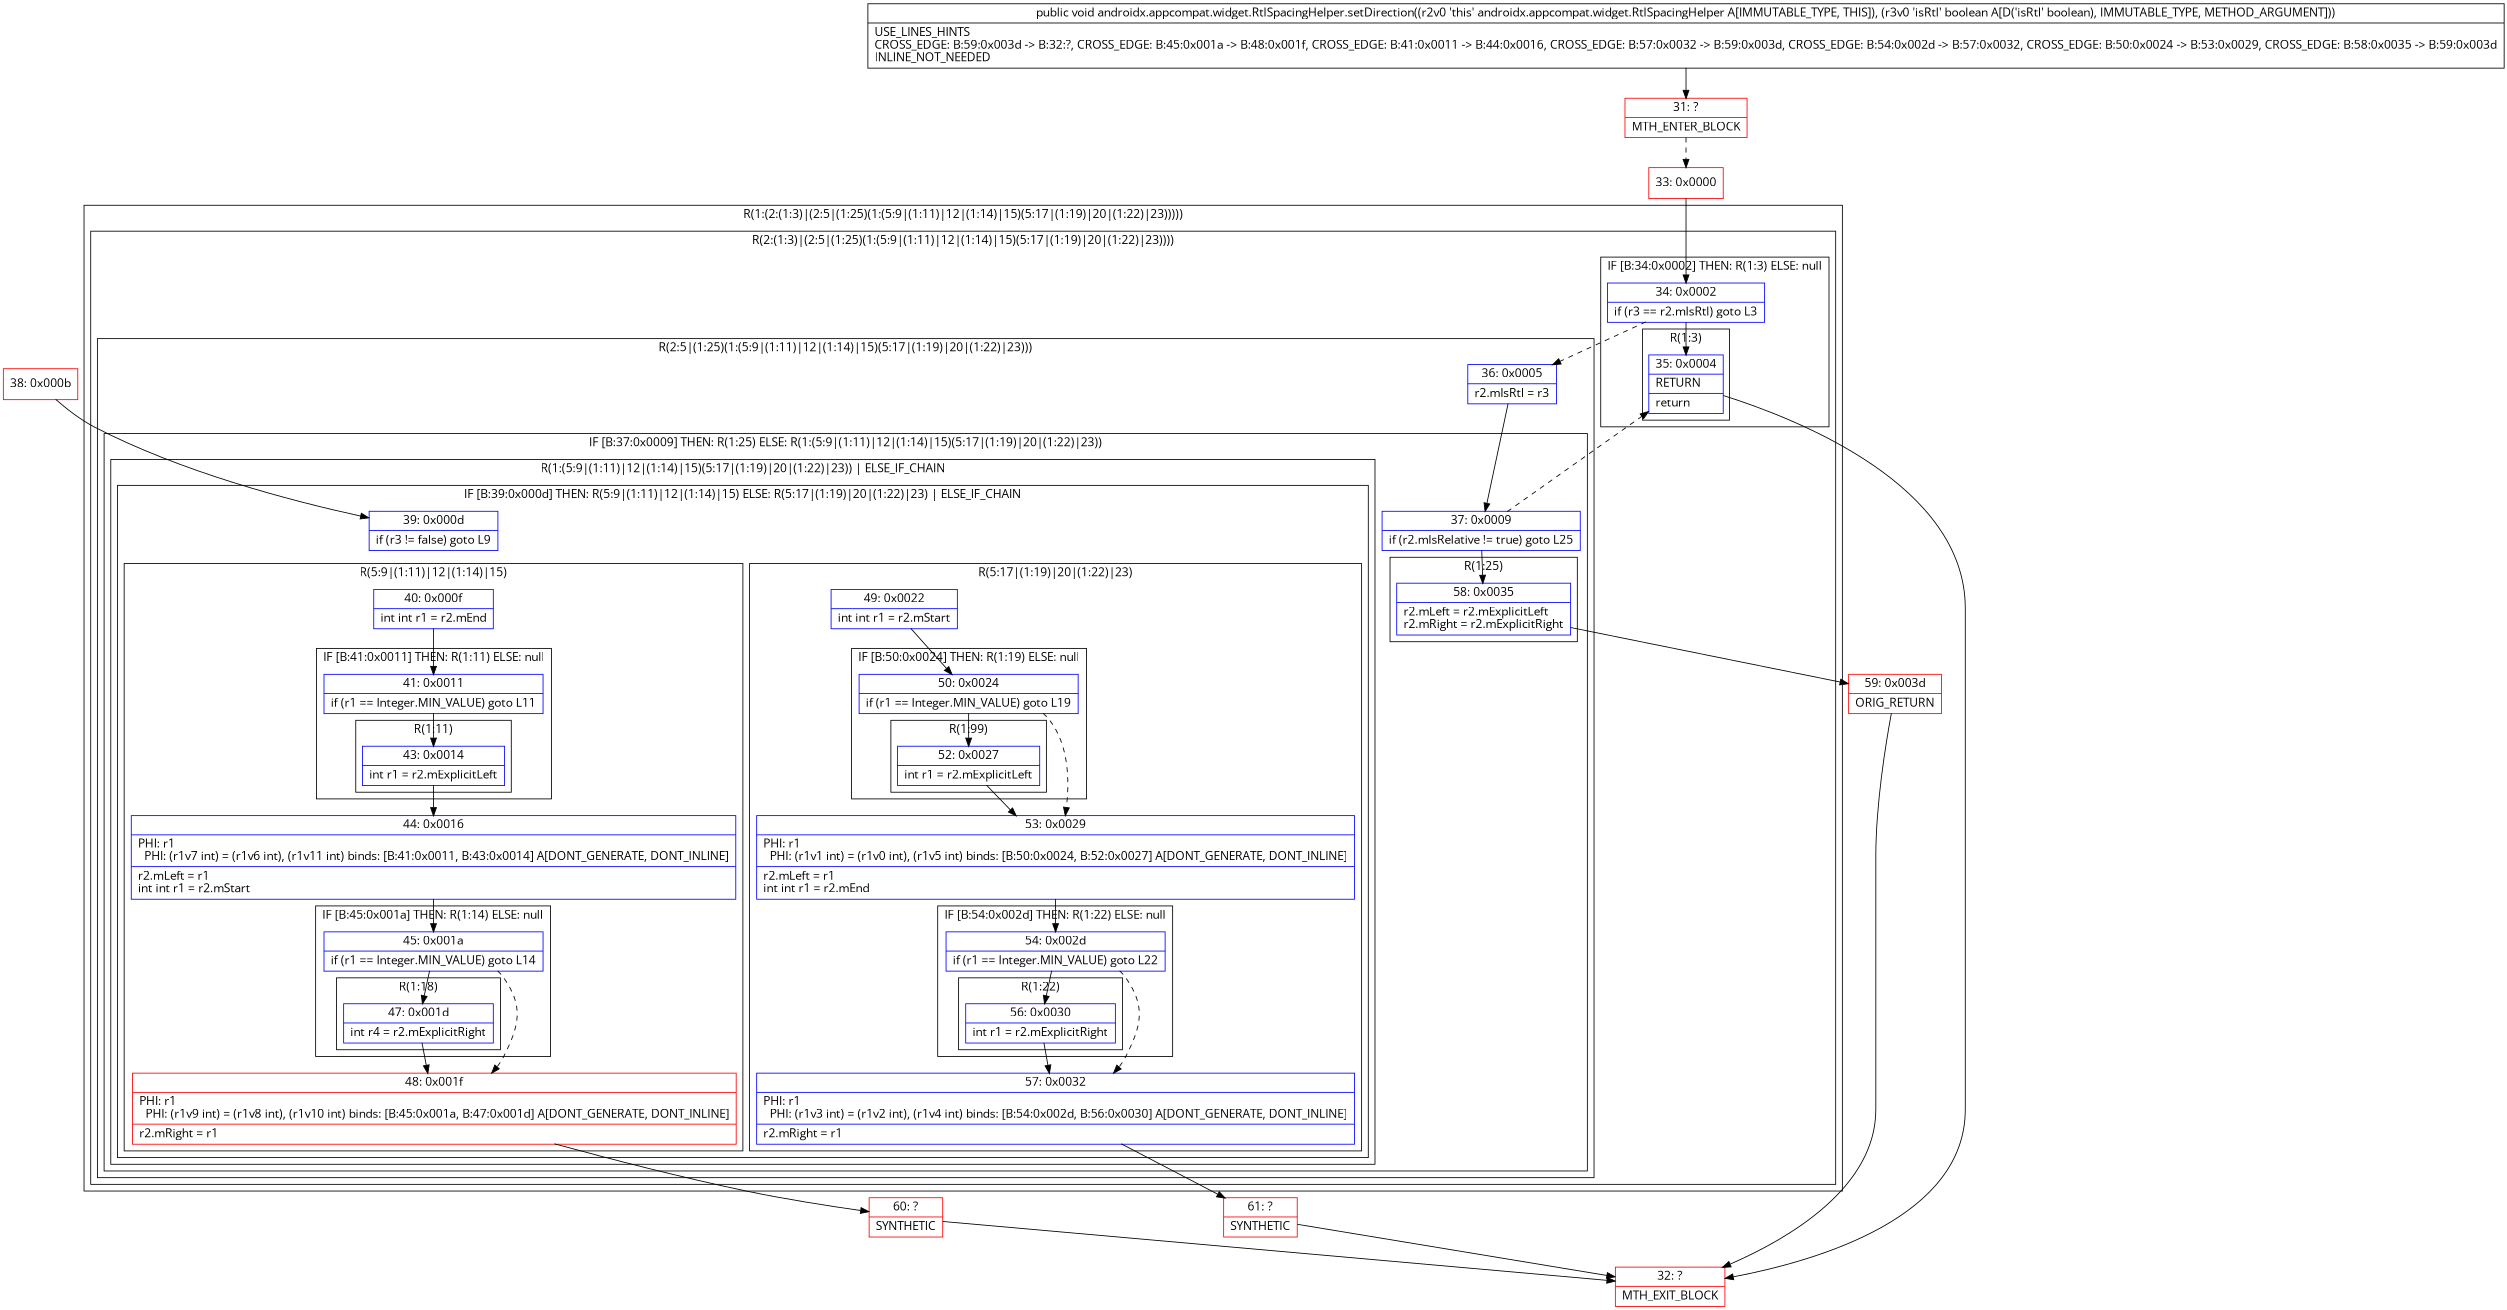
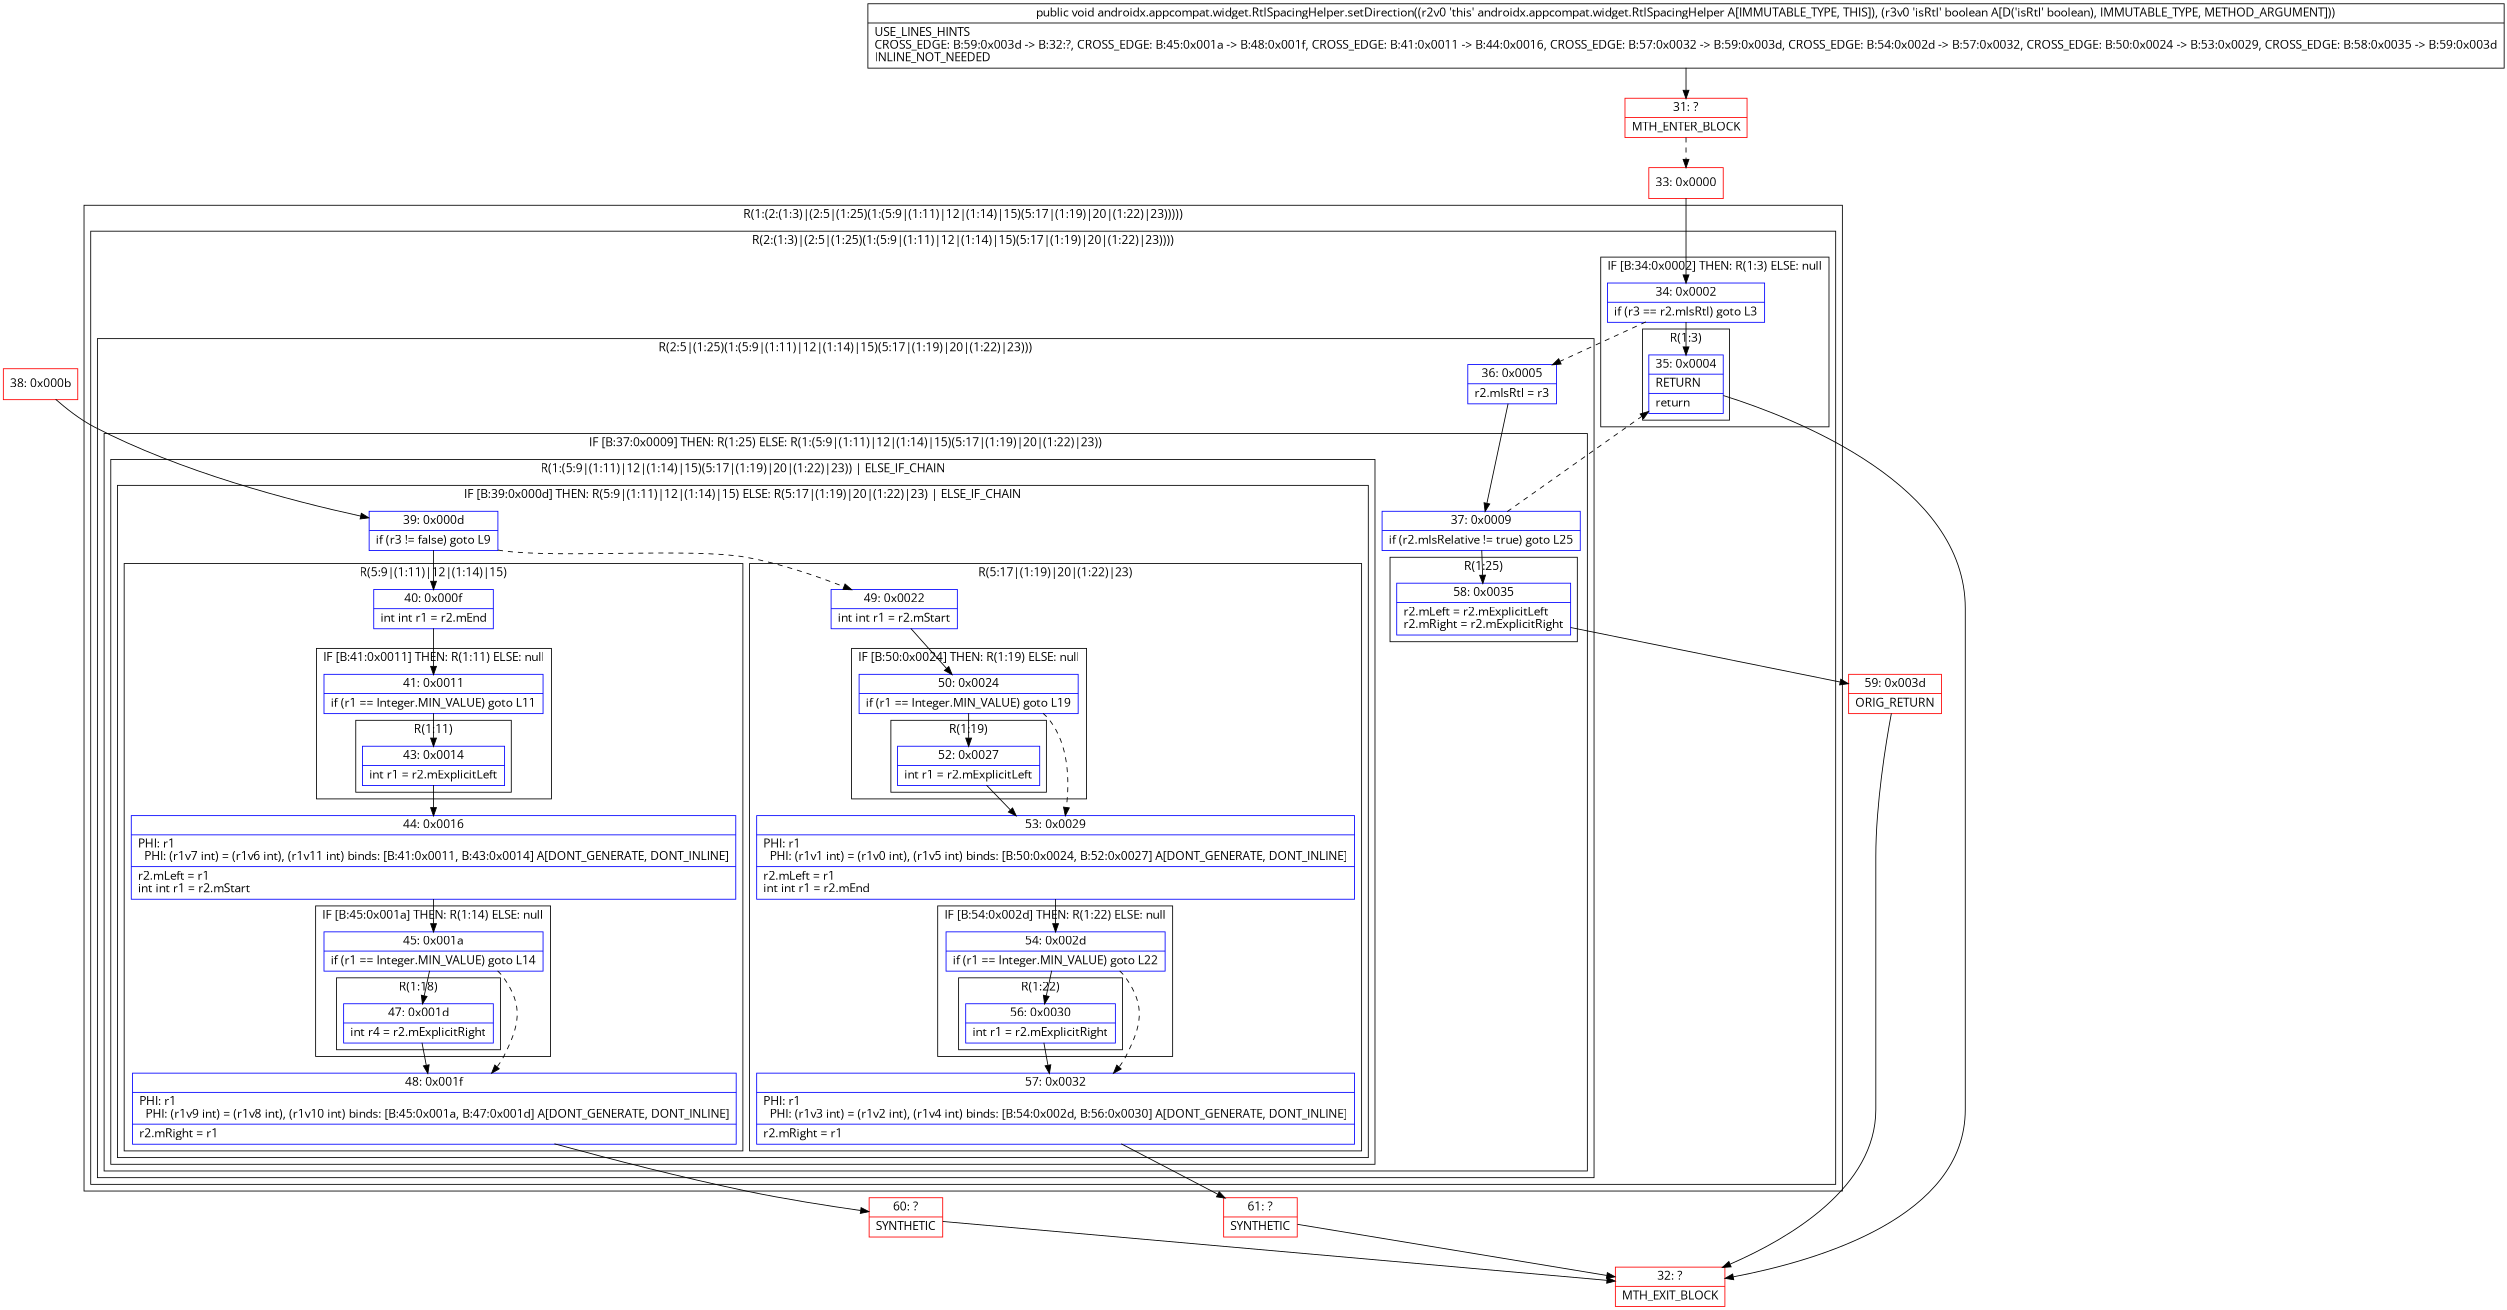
none -> (673, 553)
none -> (434, 569)
(969, 730) -> (969, 730)
(434, 1109) -> (434, 1109)
